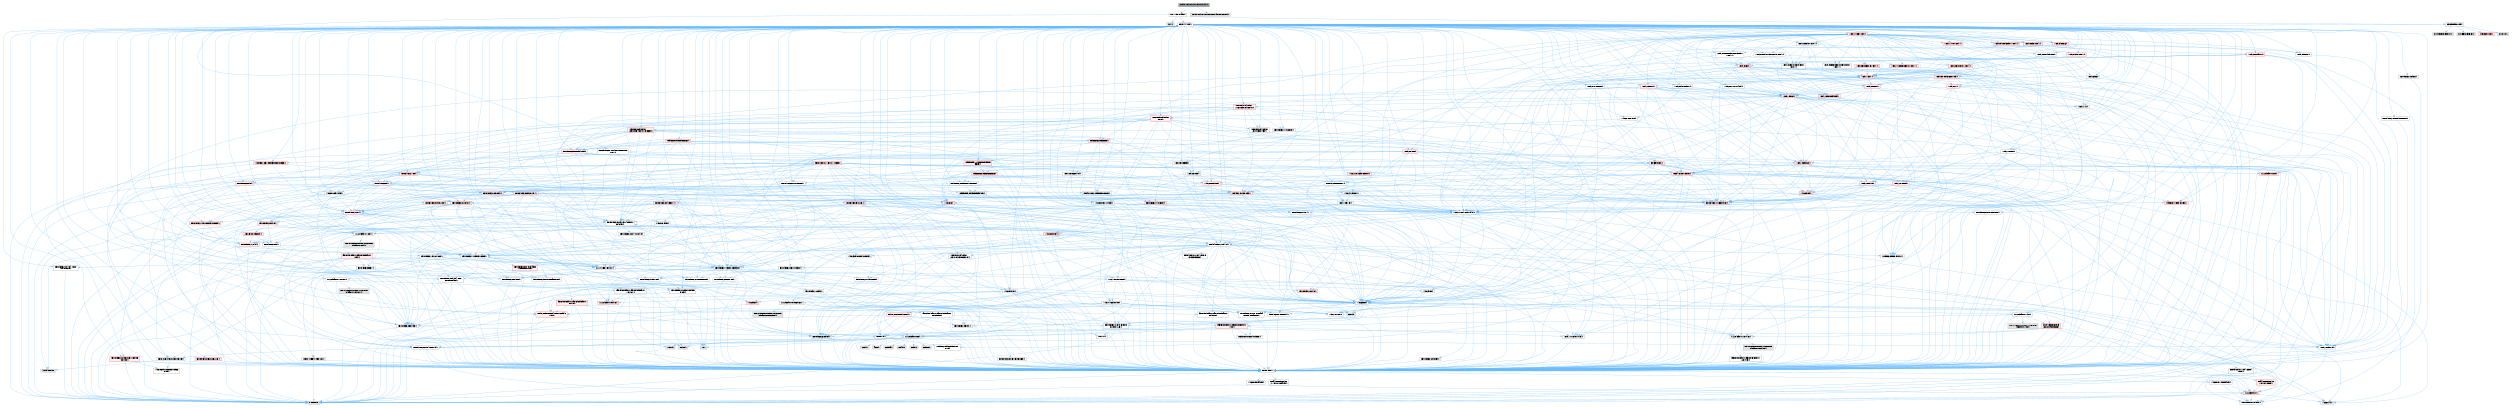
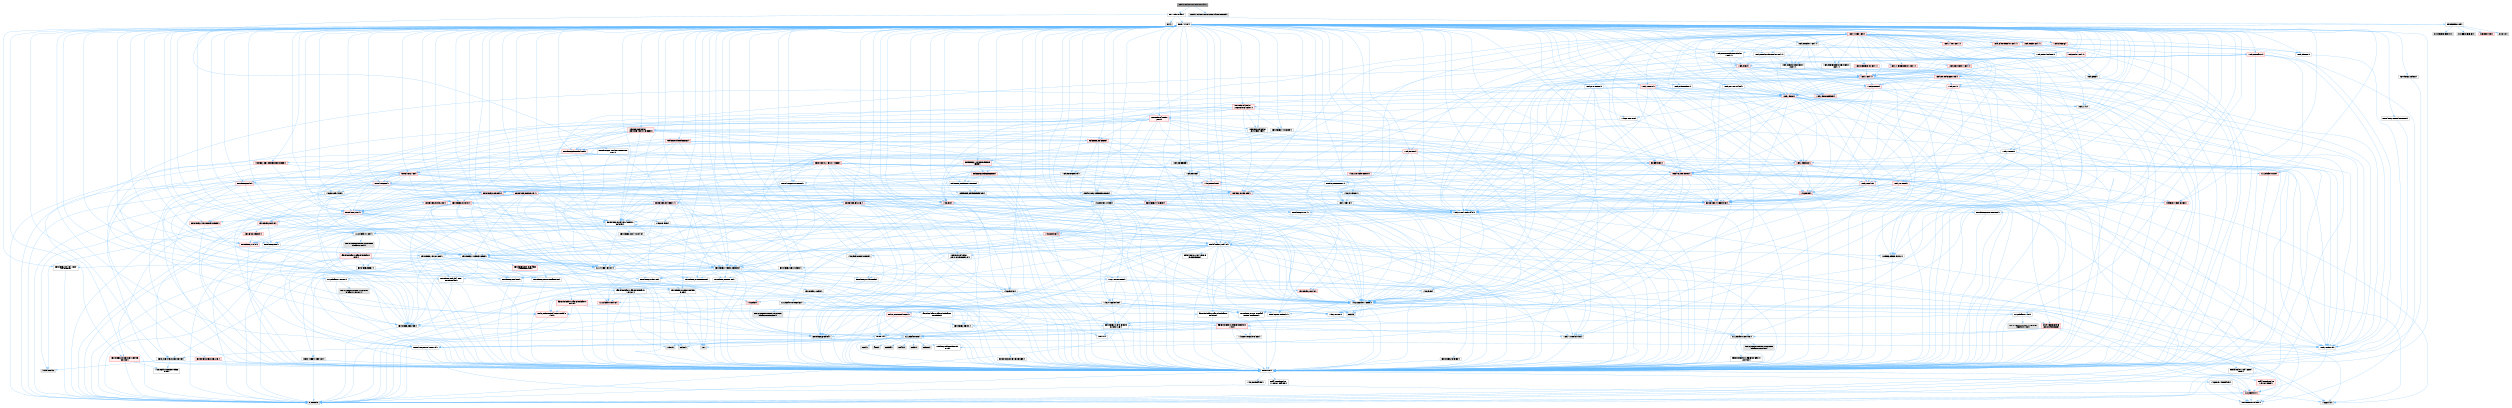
(1362, 303) -> (1362, 303)
(1250, 337) -> (1249, 337)
